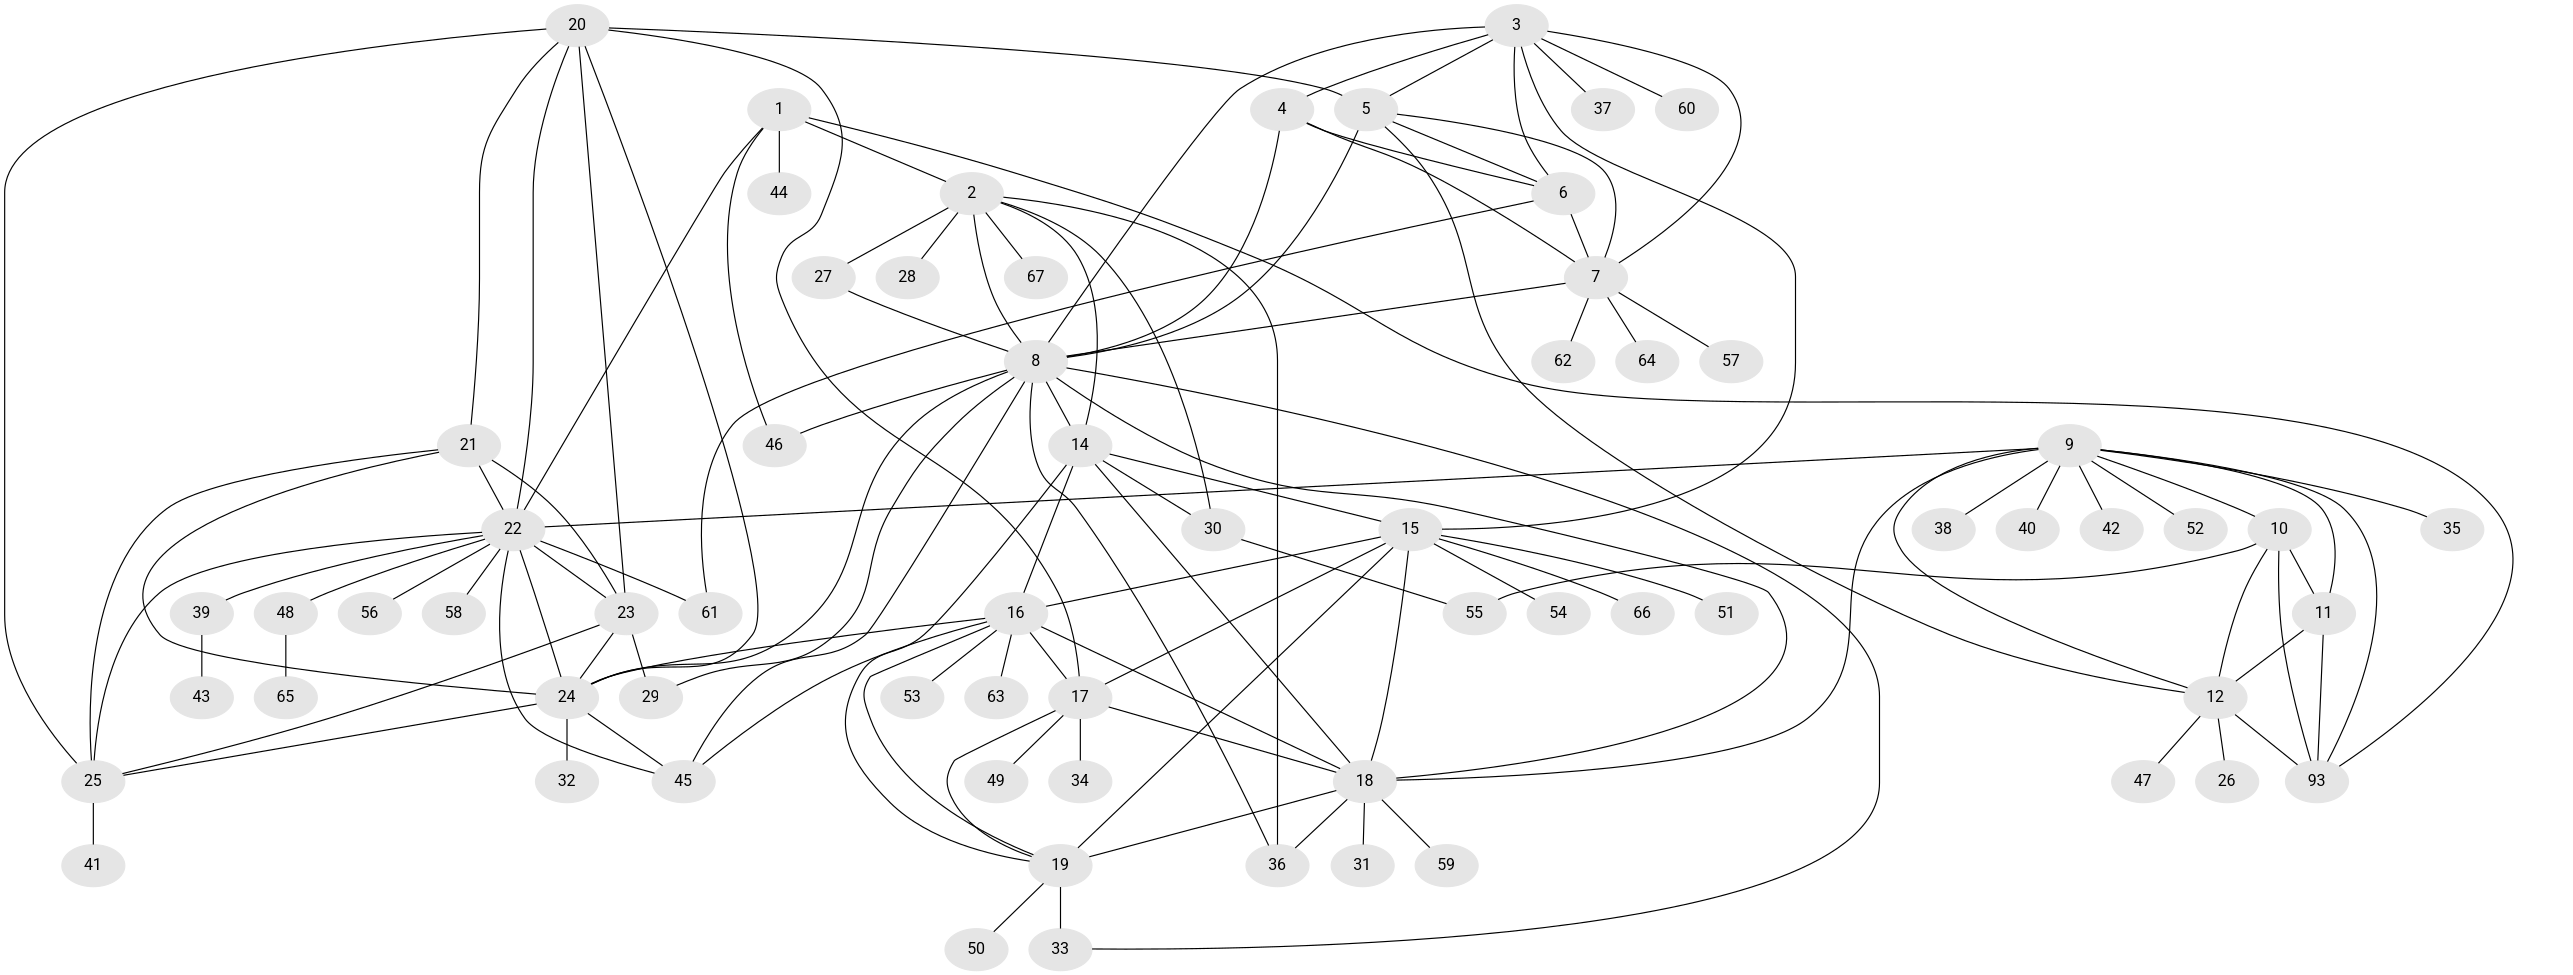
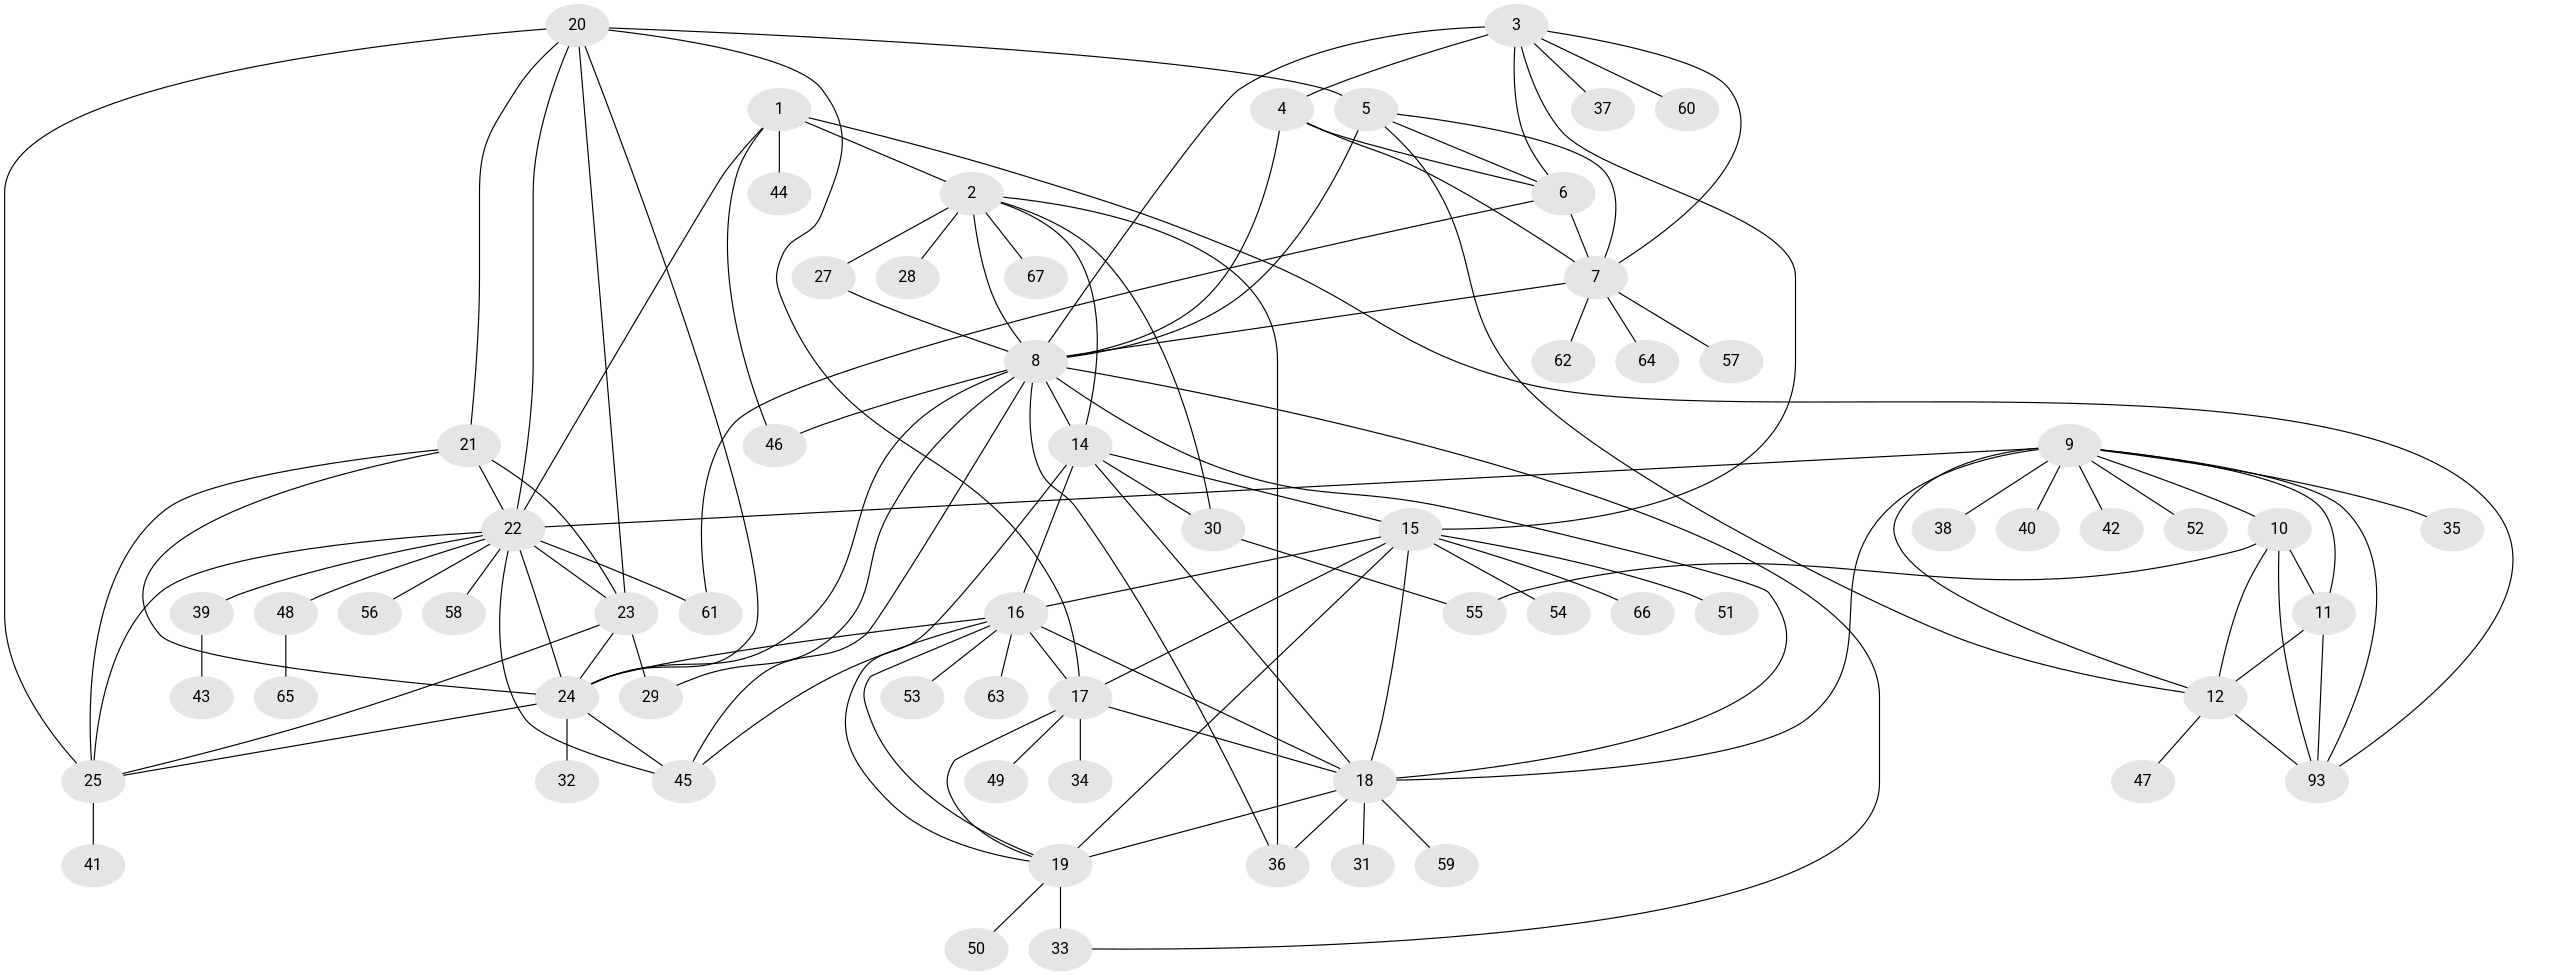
(1441, 68) -> none
(2227, 782) -> none
